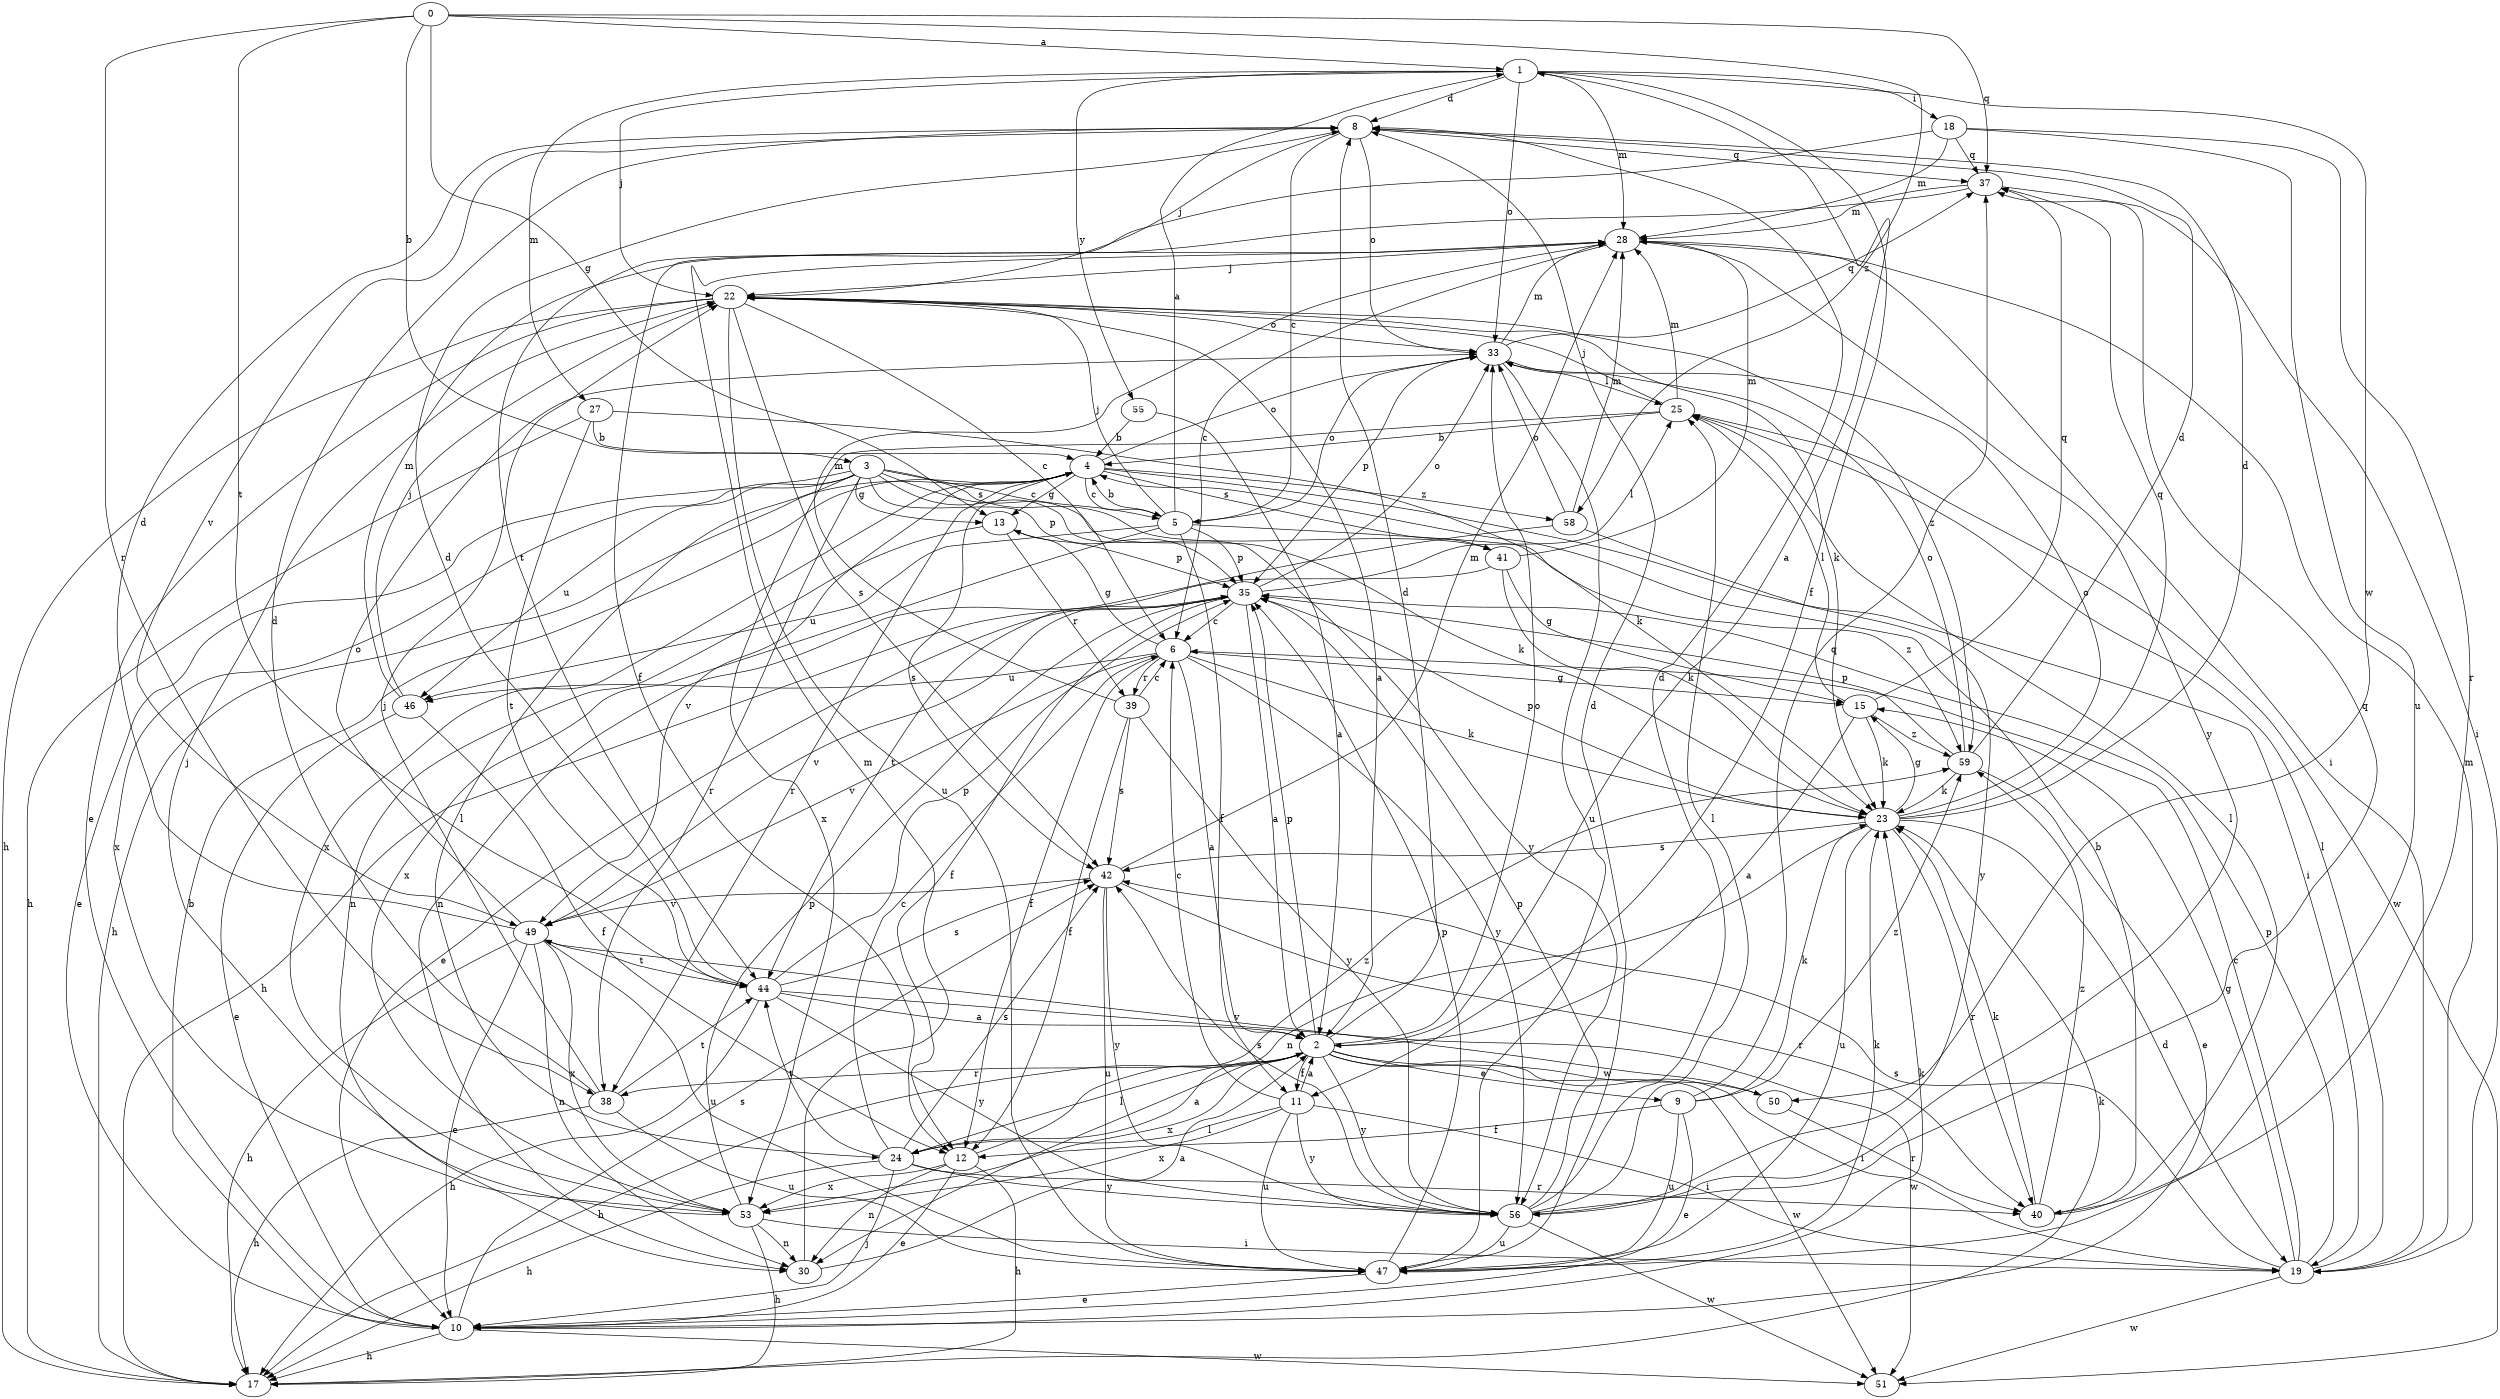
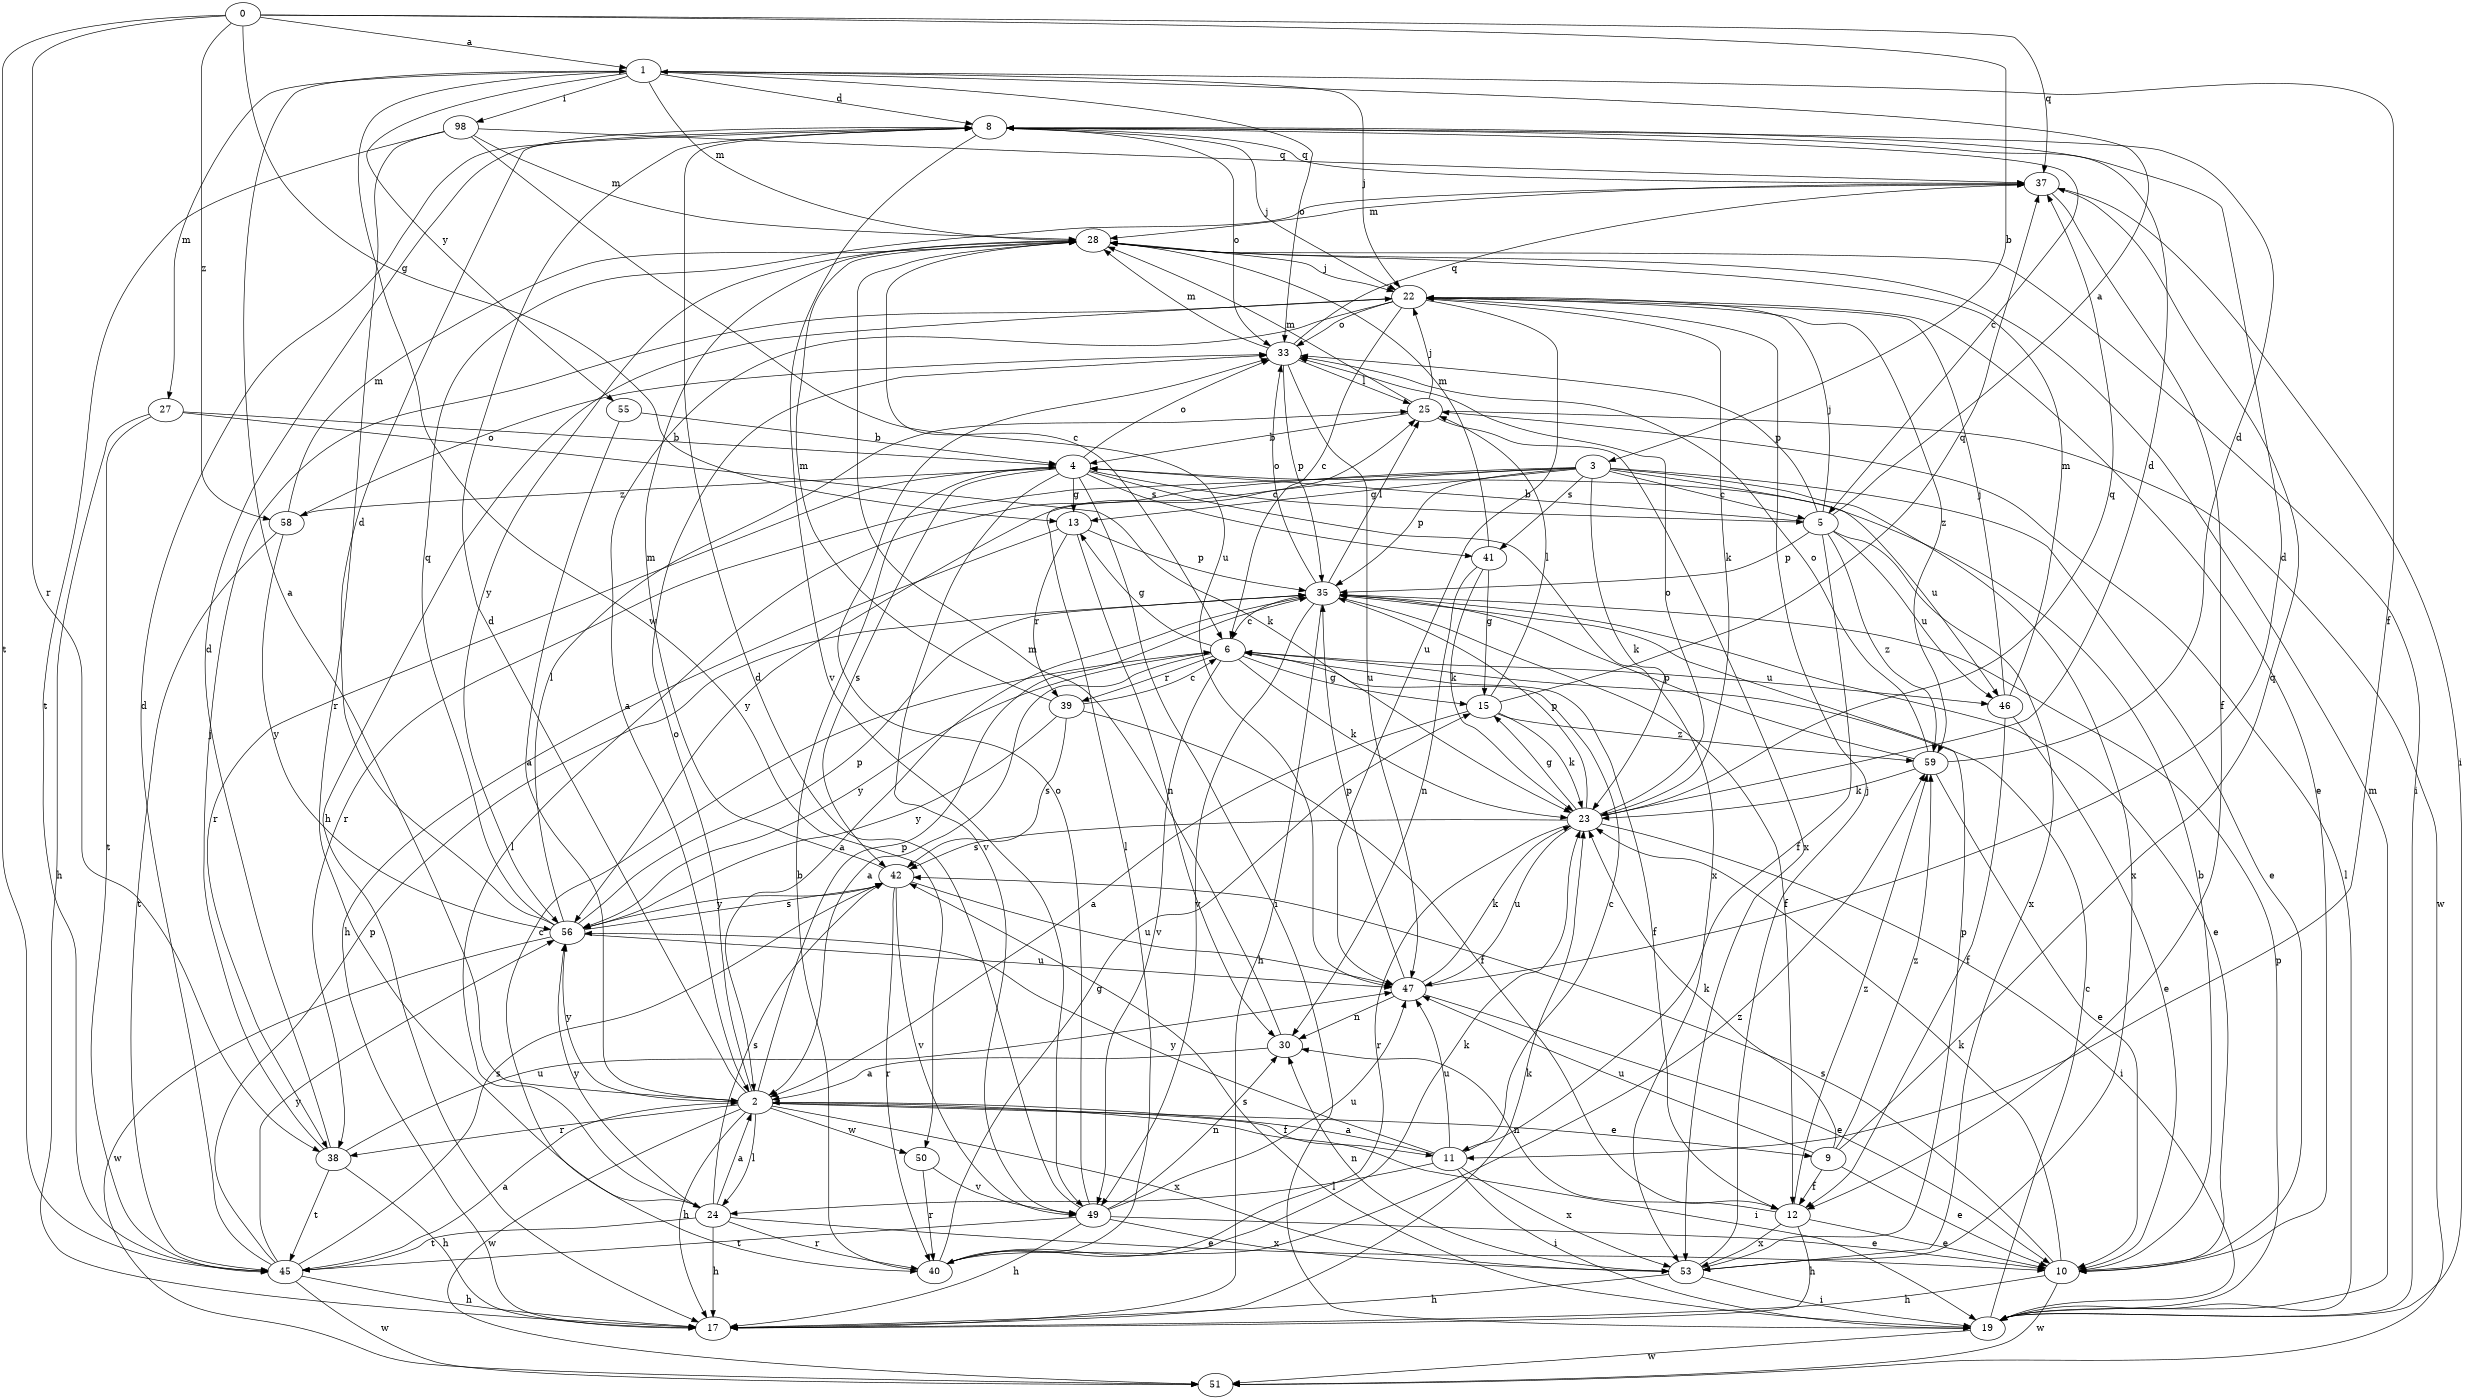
(1949, 127) -> (461, 127)
(1332, 438) -> (1778, 438)
(866, 614) -> none
(260, 687) -> (444, 817)
(2184, 903) -> (1111, 955)
(764, 989) -> (285, 1272)
(1333, 1011) -> (1350, 1016)
(2166, 1046) -> (2122, 1074)
(867, 1244) -> (1211, 1244)
